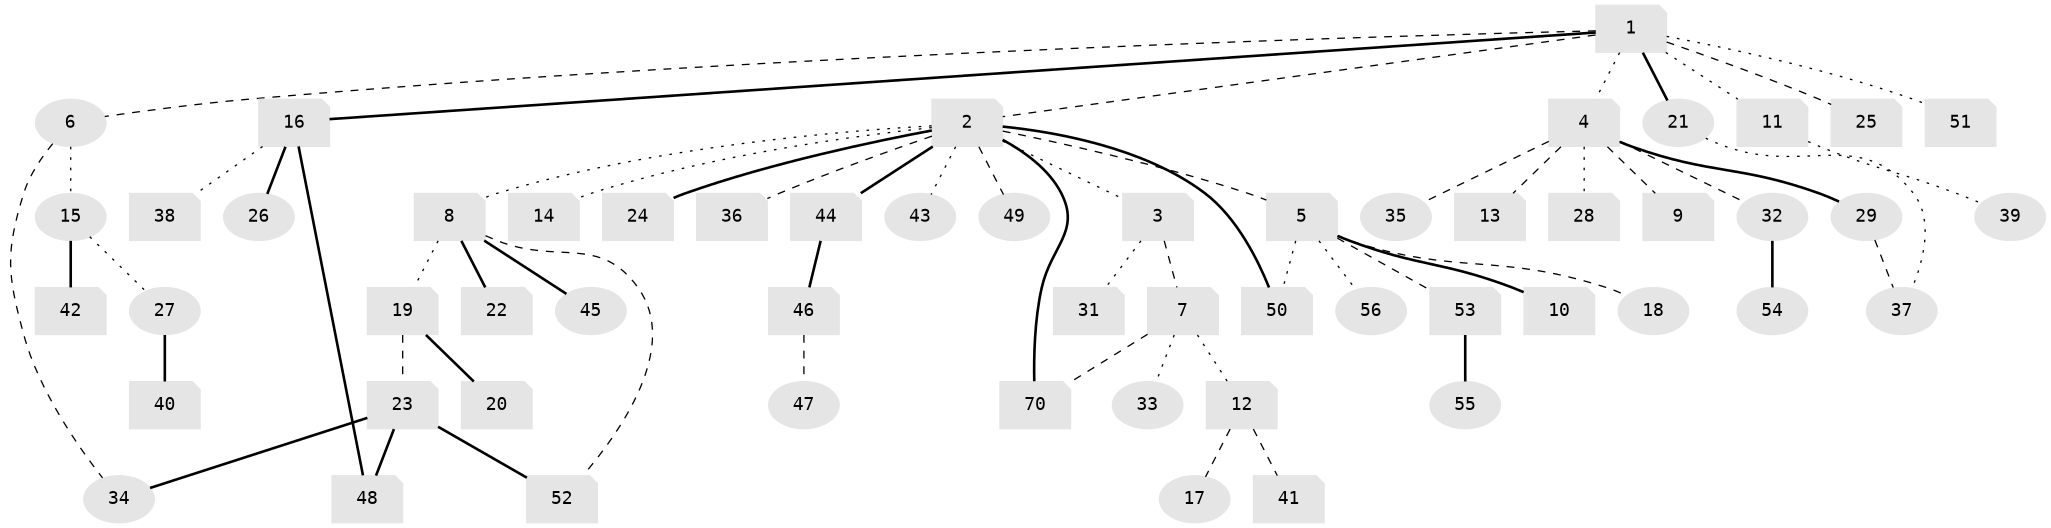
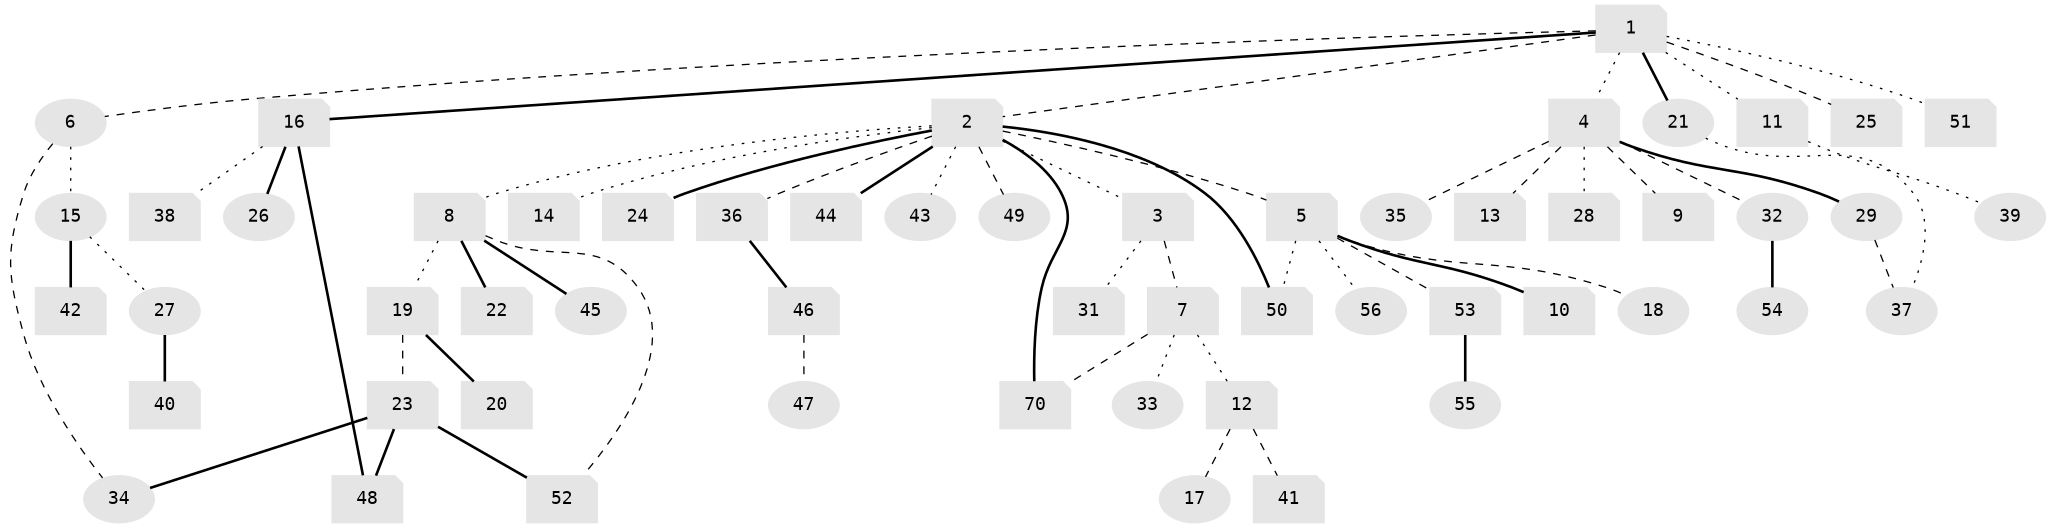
(815, 264) -> (768, 264)
